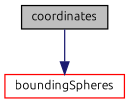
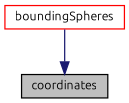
(65, 46) -> (65, 46)
